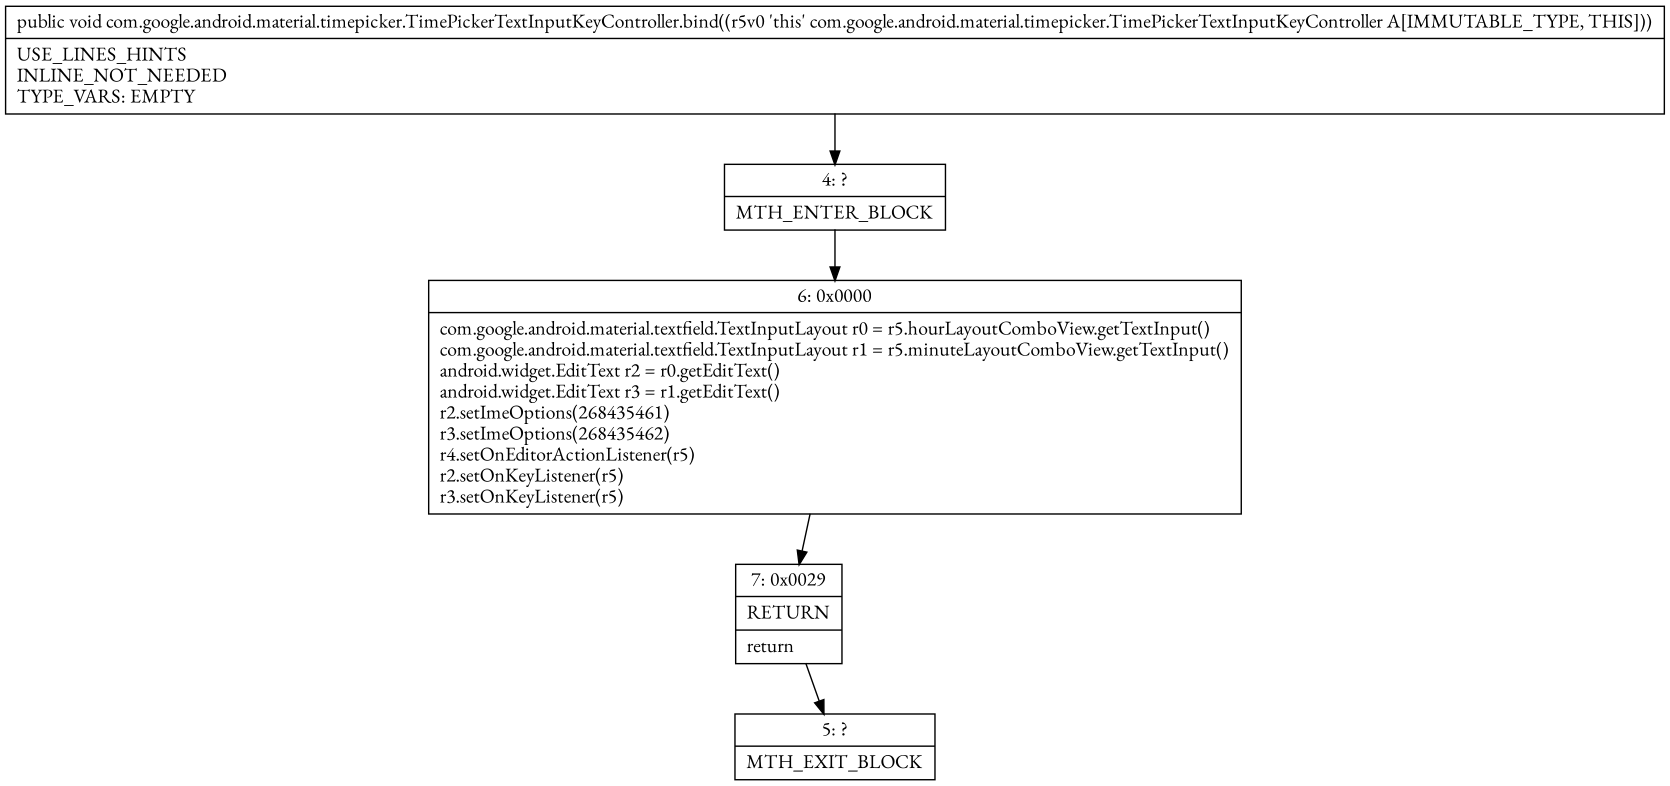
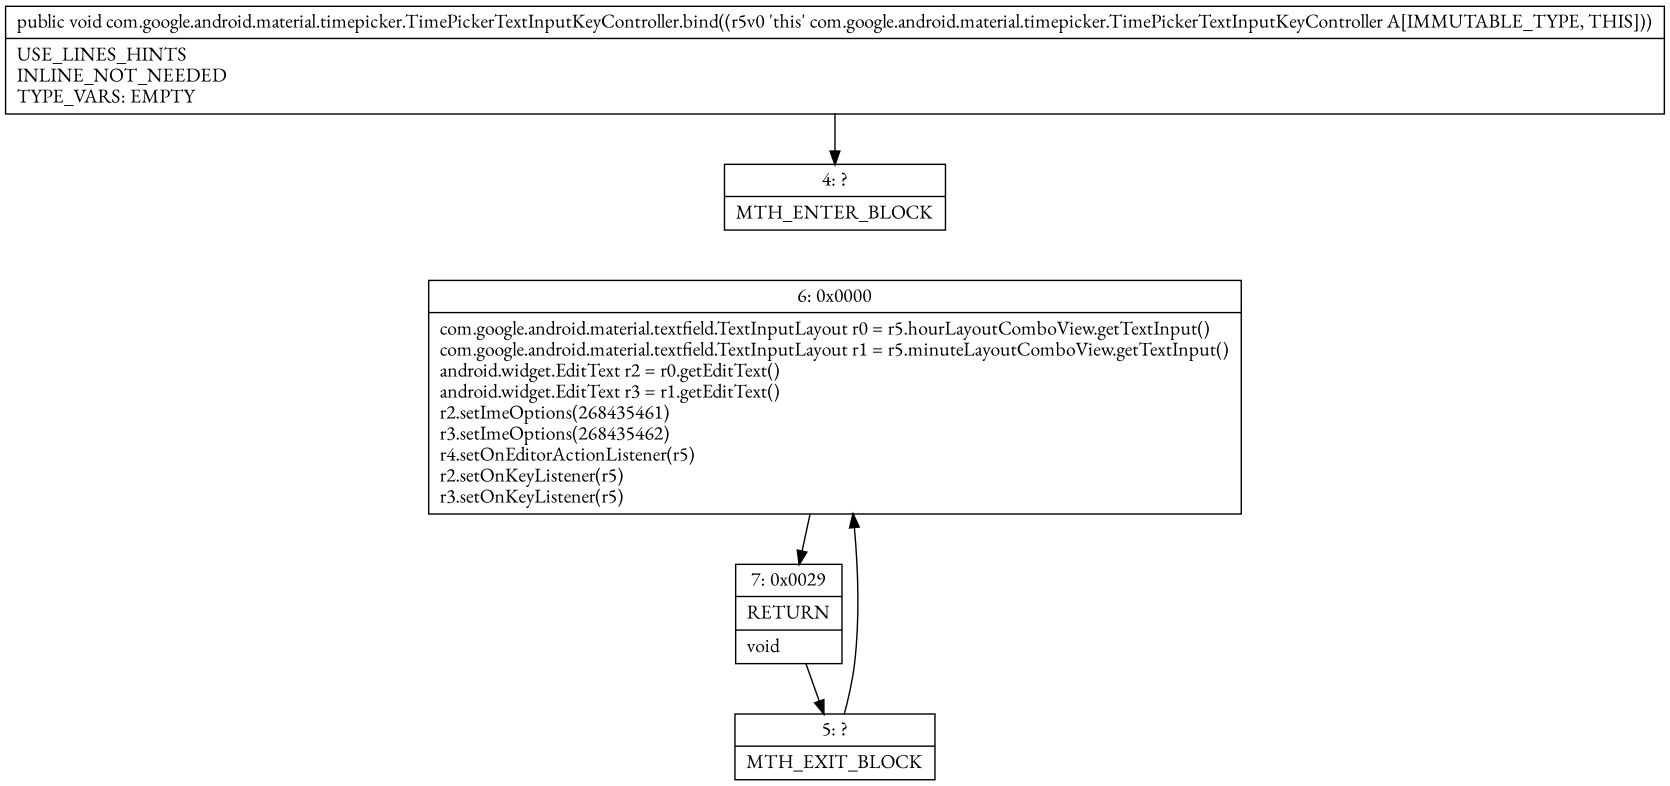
(835, 248) -> (858, 622)
(771, 646) -> (764, 646)
